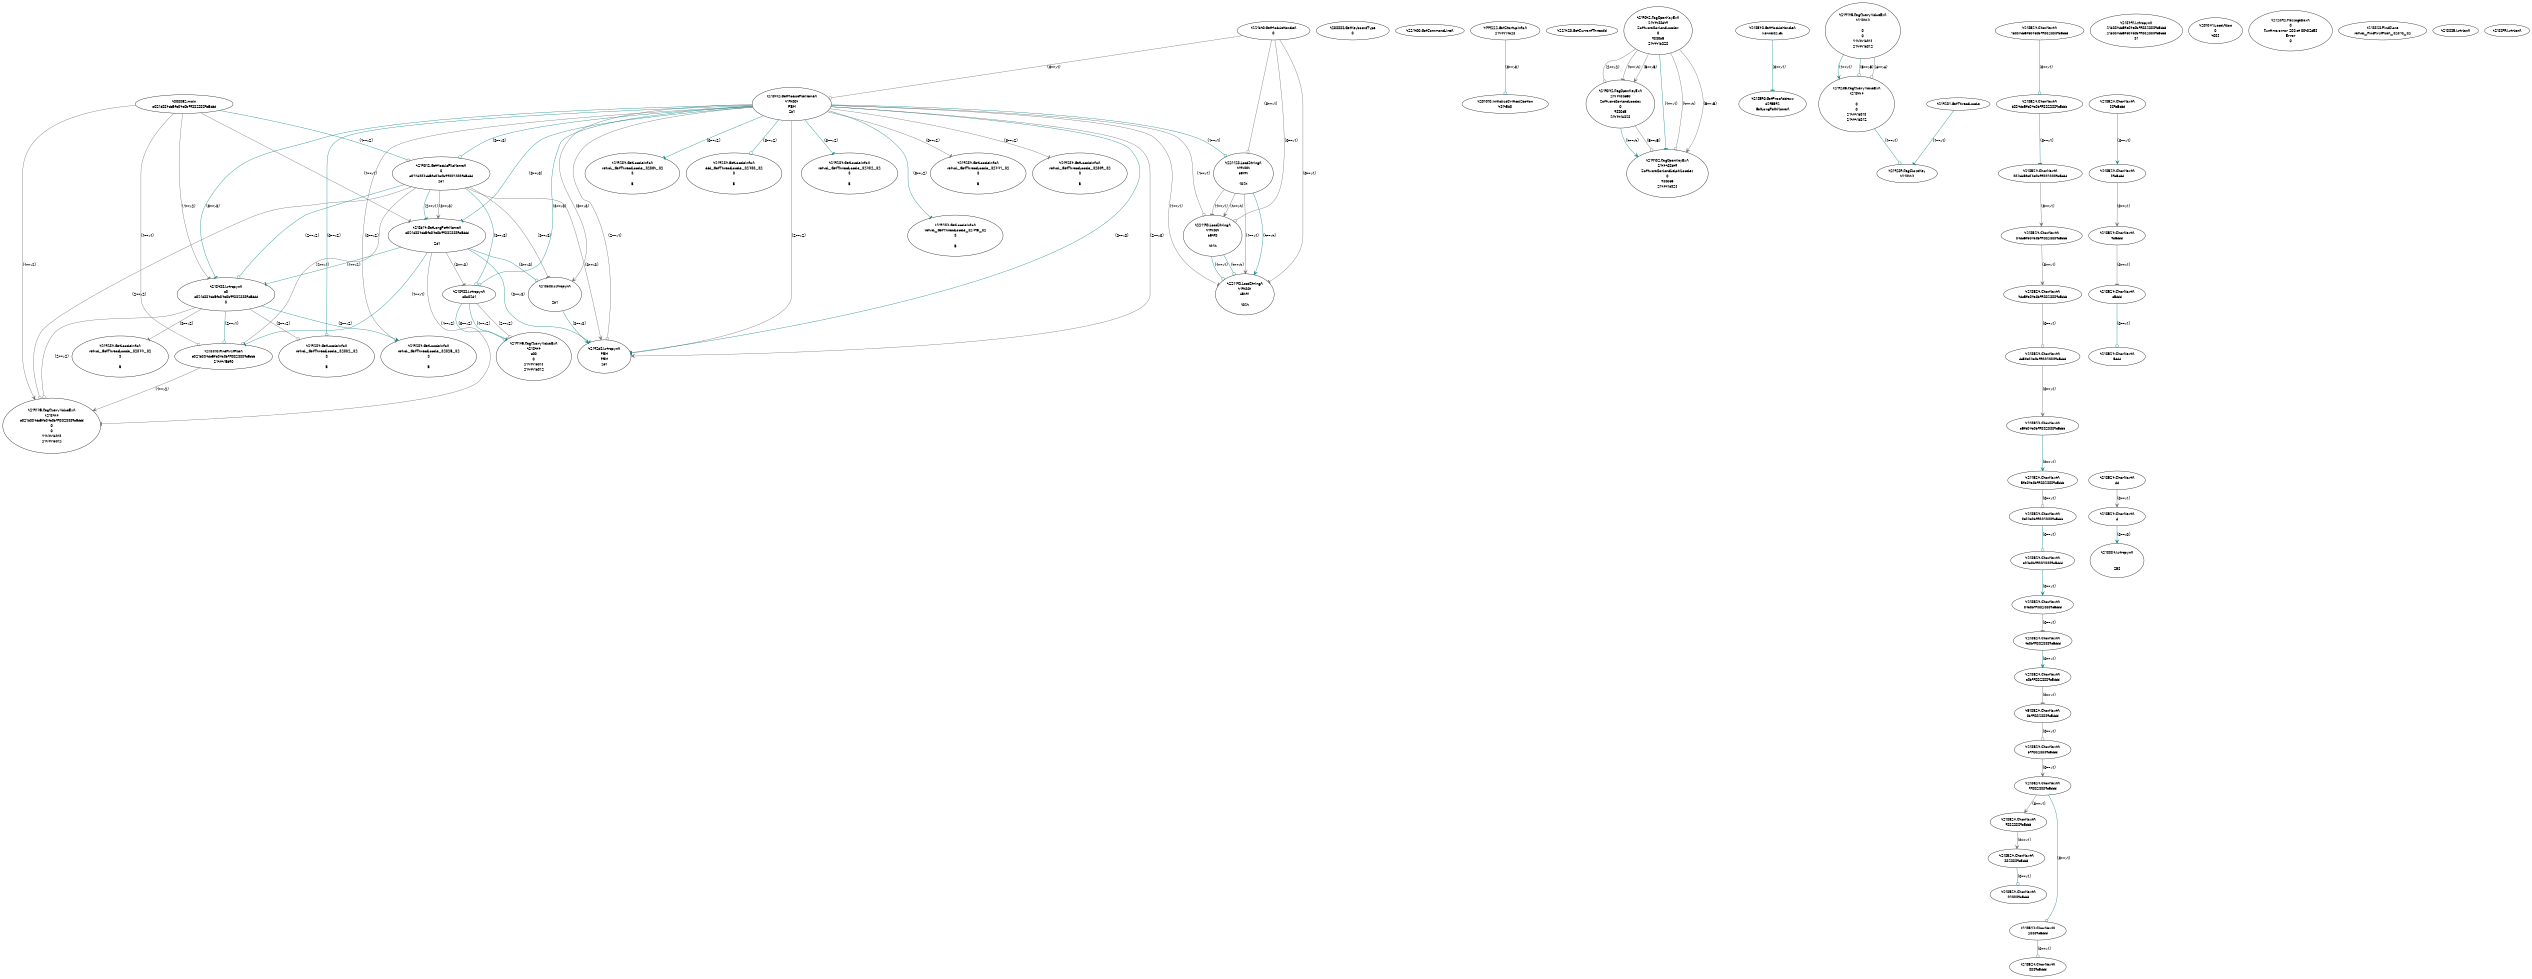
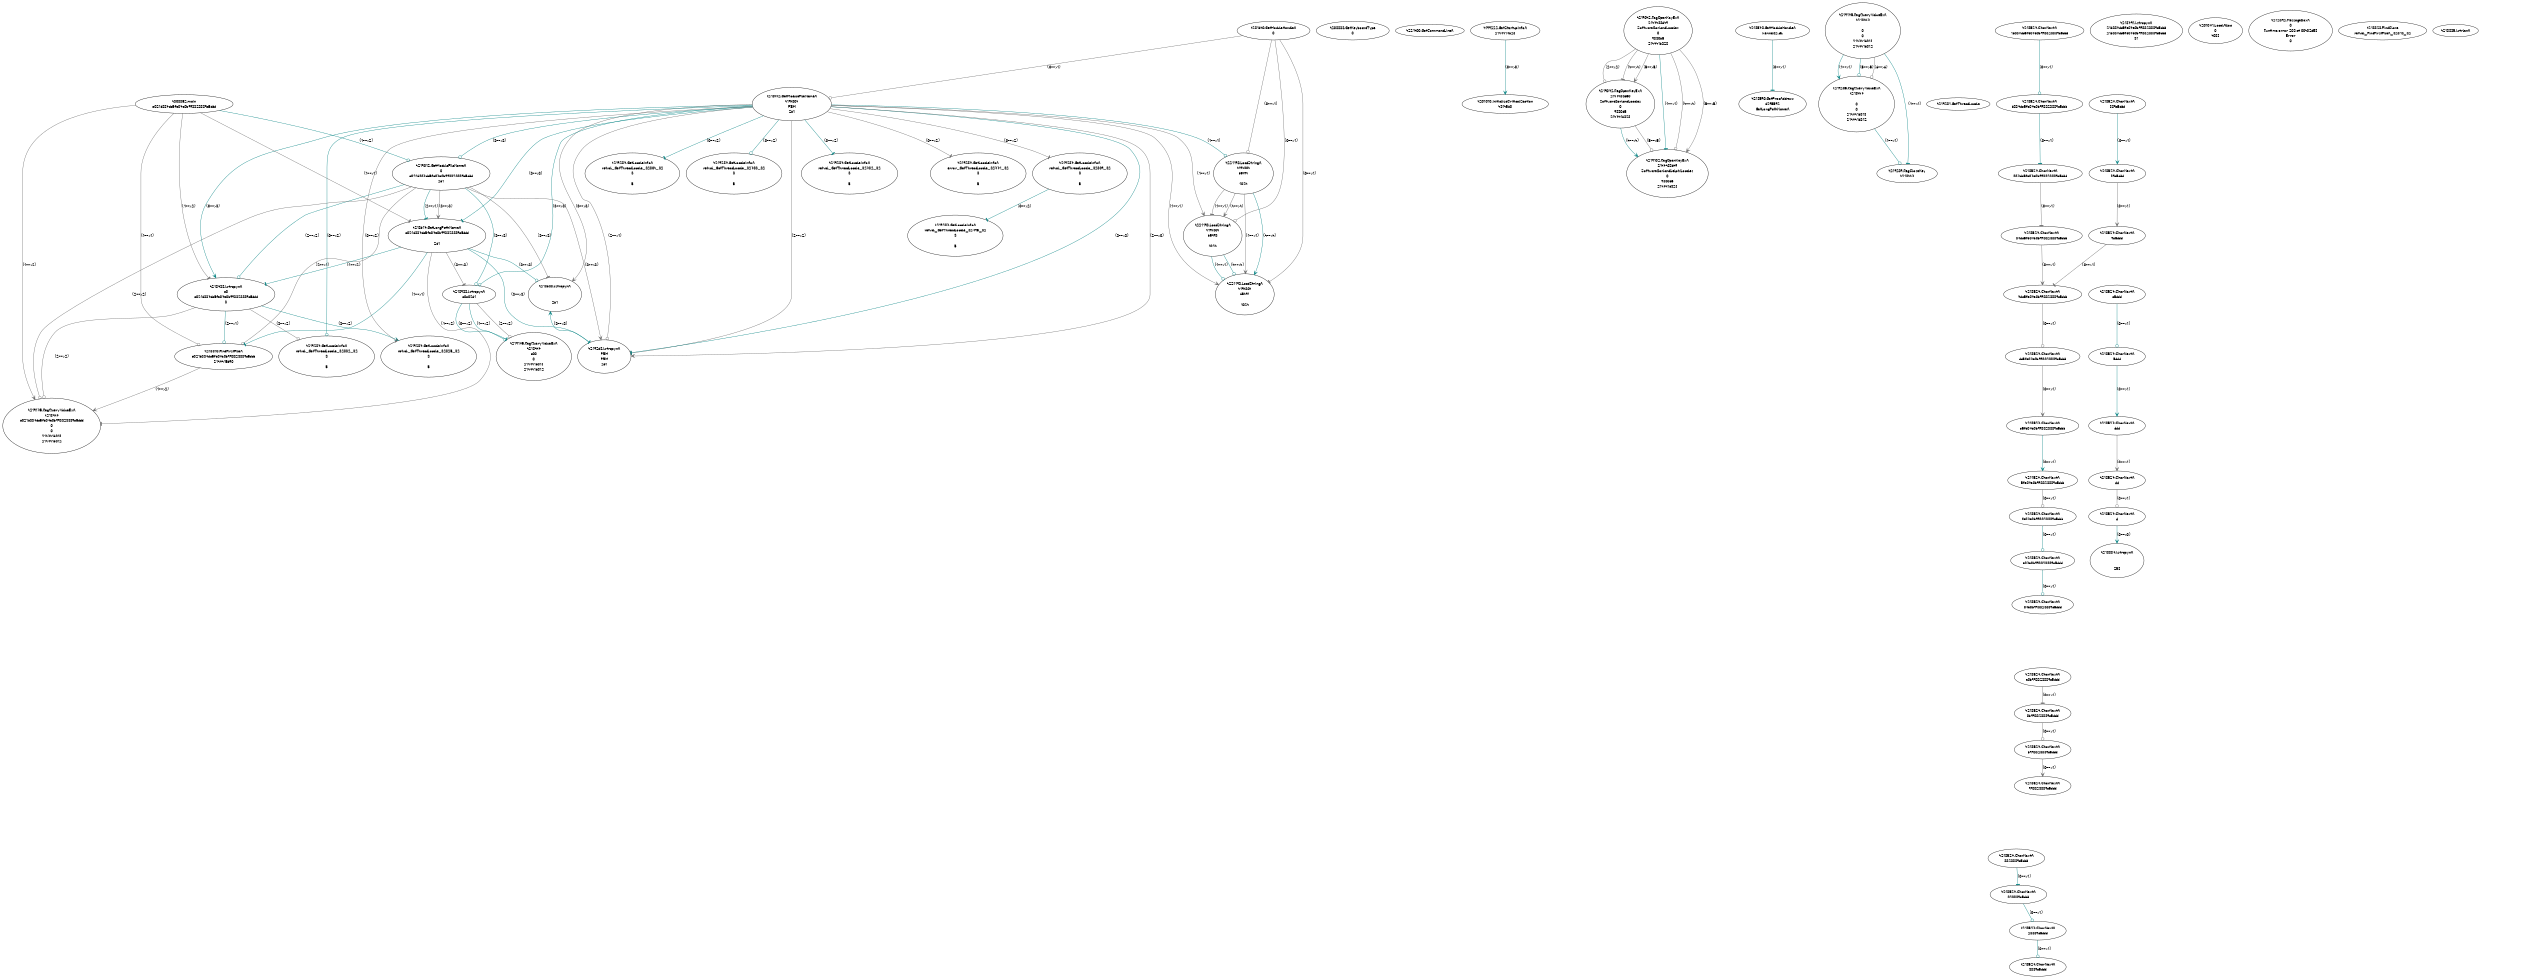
(1274, 31) -> (1274, 31)
(1582, 31) -> none
(2507, 31) -> none
(1505, 66) -> (1505, 66)
(429, 121) -> (429, 121)
(1079, 121) -> (1079, 121)
(1153, 130) -> (1153, 130)
(1934, 137) -> (1905, 106)
(898, 147) -> (1018, 204)
(734, 174) -> (734, 174)
(978, 174) -> (978, 174)
(1243, 174) -> (1243, 174)
(2041, 204) -> (2041, 204)
(2117, 264) -> (2081, 264)
(573, 327) -> (563, 331)
(120, 357) -> none
none -> (2117, 426)
(2117, 497) -> (2117, 497)
(2043, 581) -> (2043, 581)
(2043, 641) -> none
(2043, 713) -> (2043, 713)
(2018, 822) -> none
(2057, 858) -> (2027, 911)
(2017, 875) -> (2017, 875)
